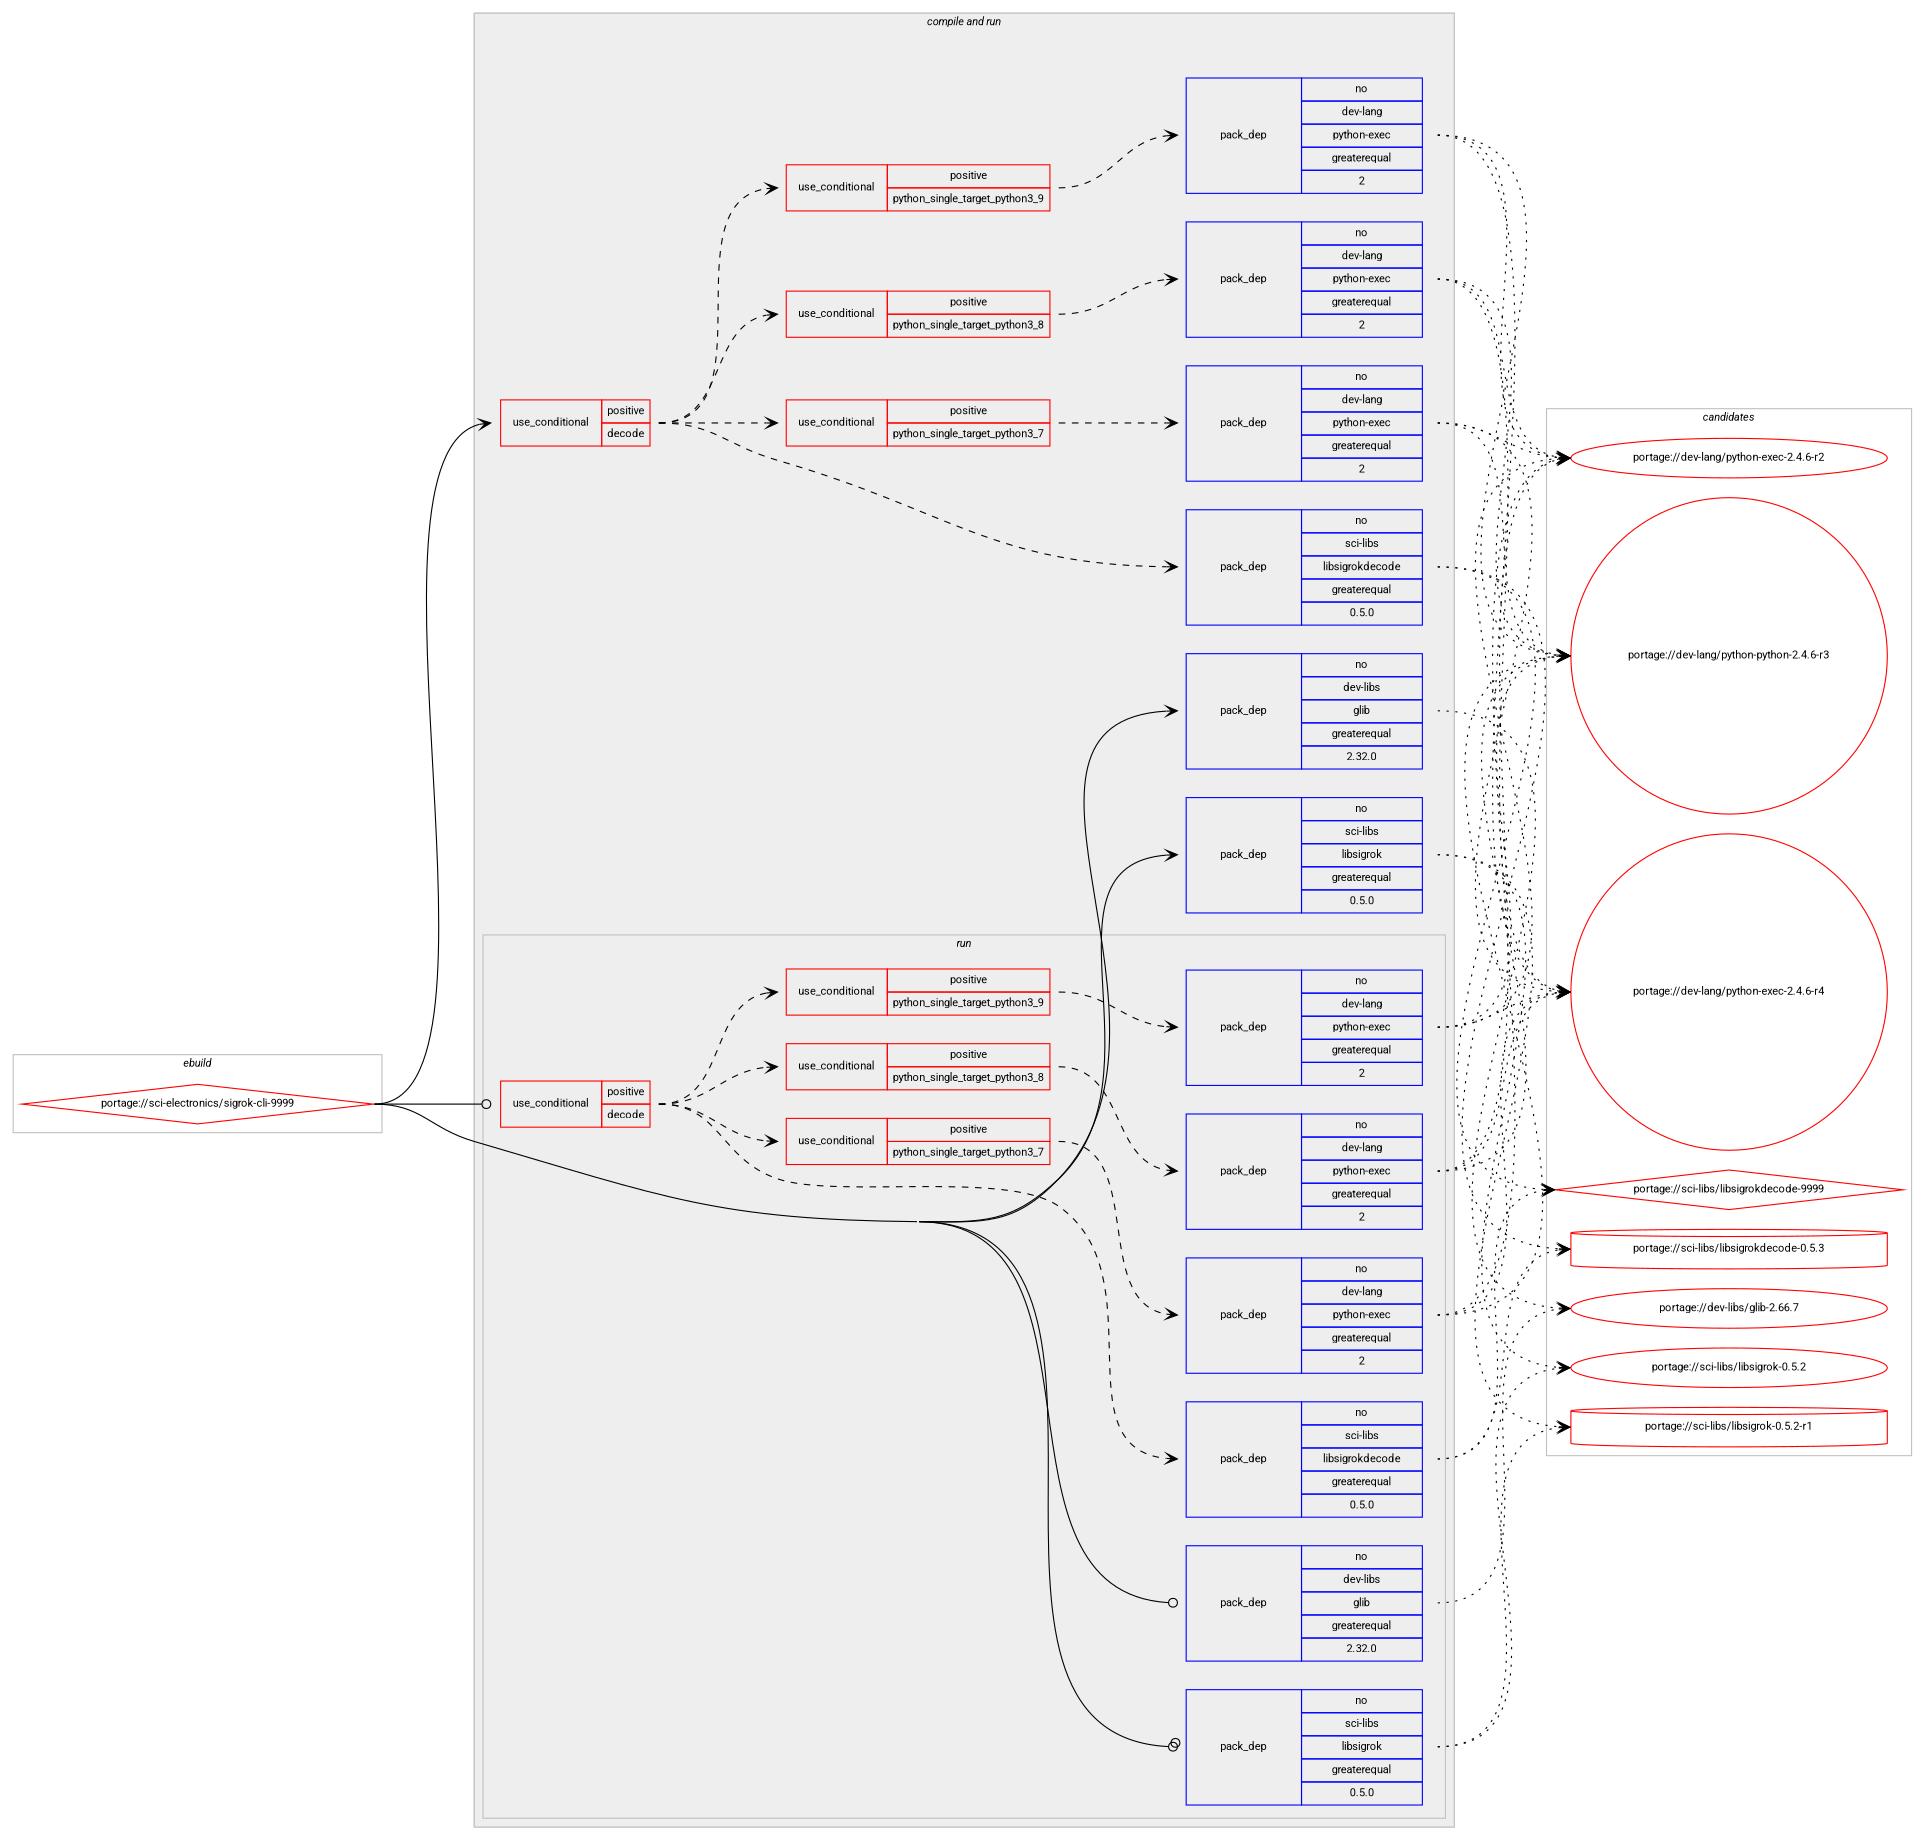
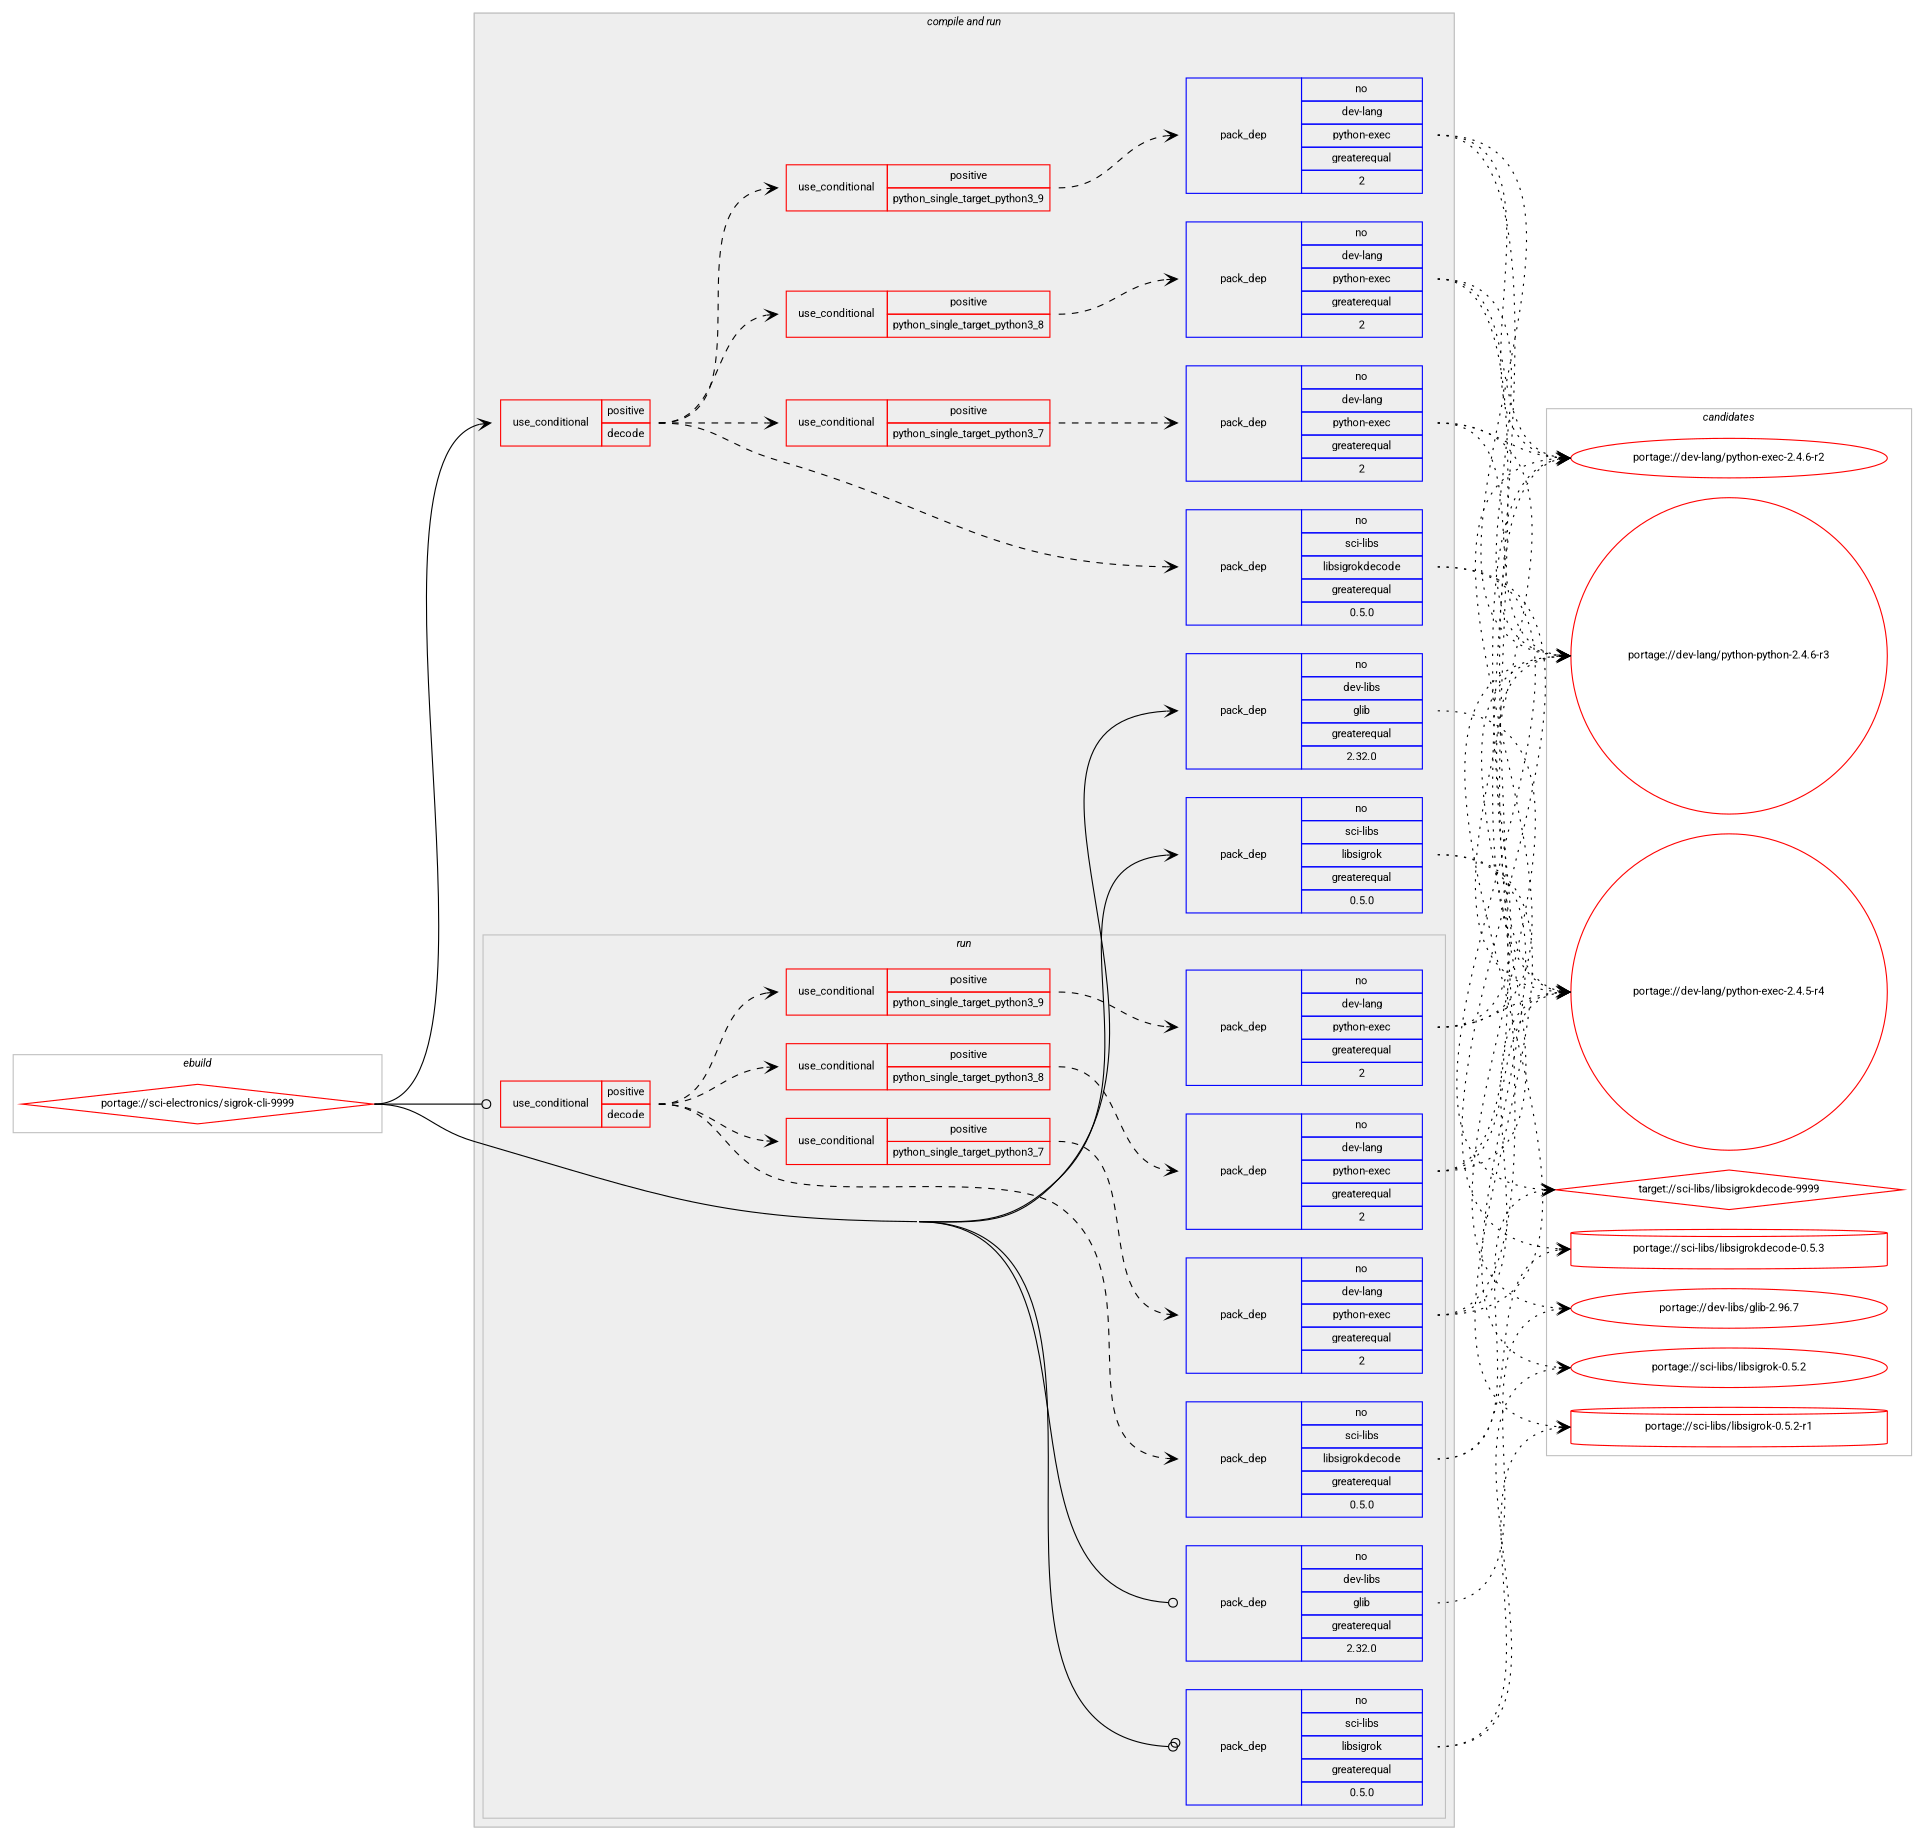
(1729, 992) -> (1729, 992)
(1729, 1190) -> (1729, 1190)
(1729, 1308) -> (1729, 1308)
